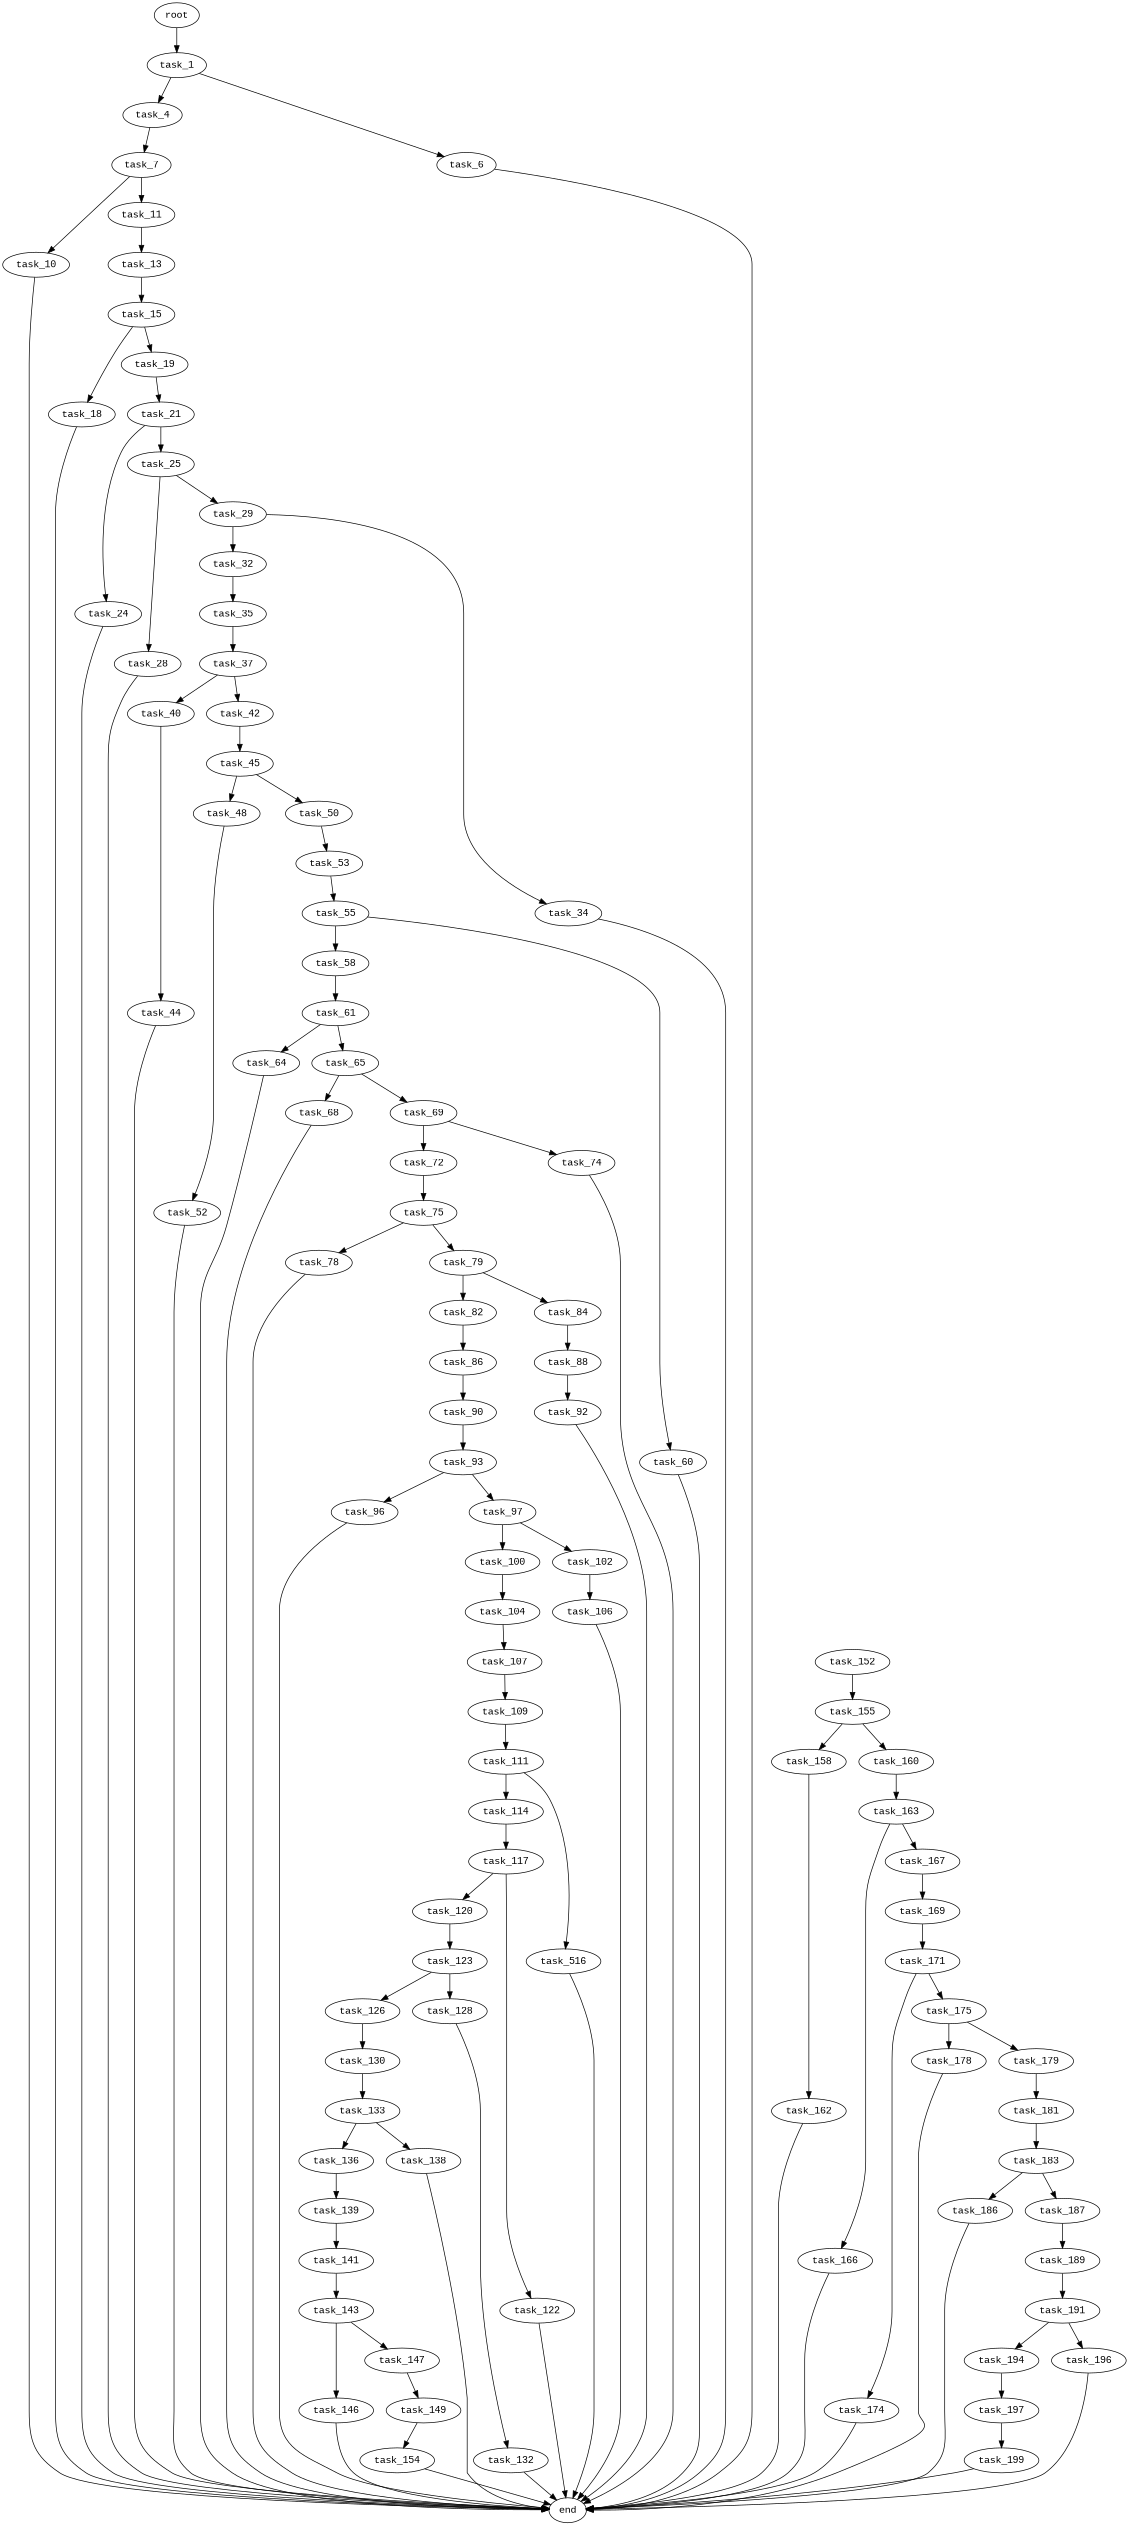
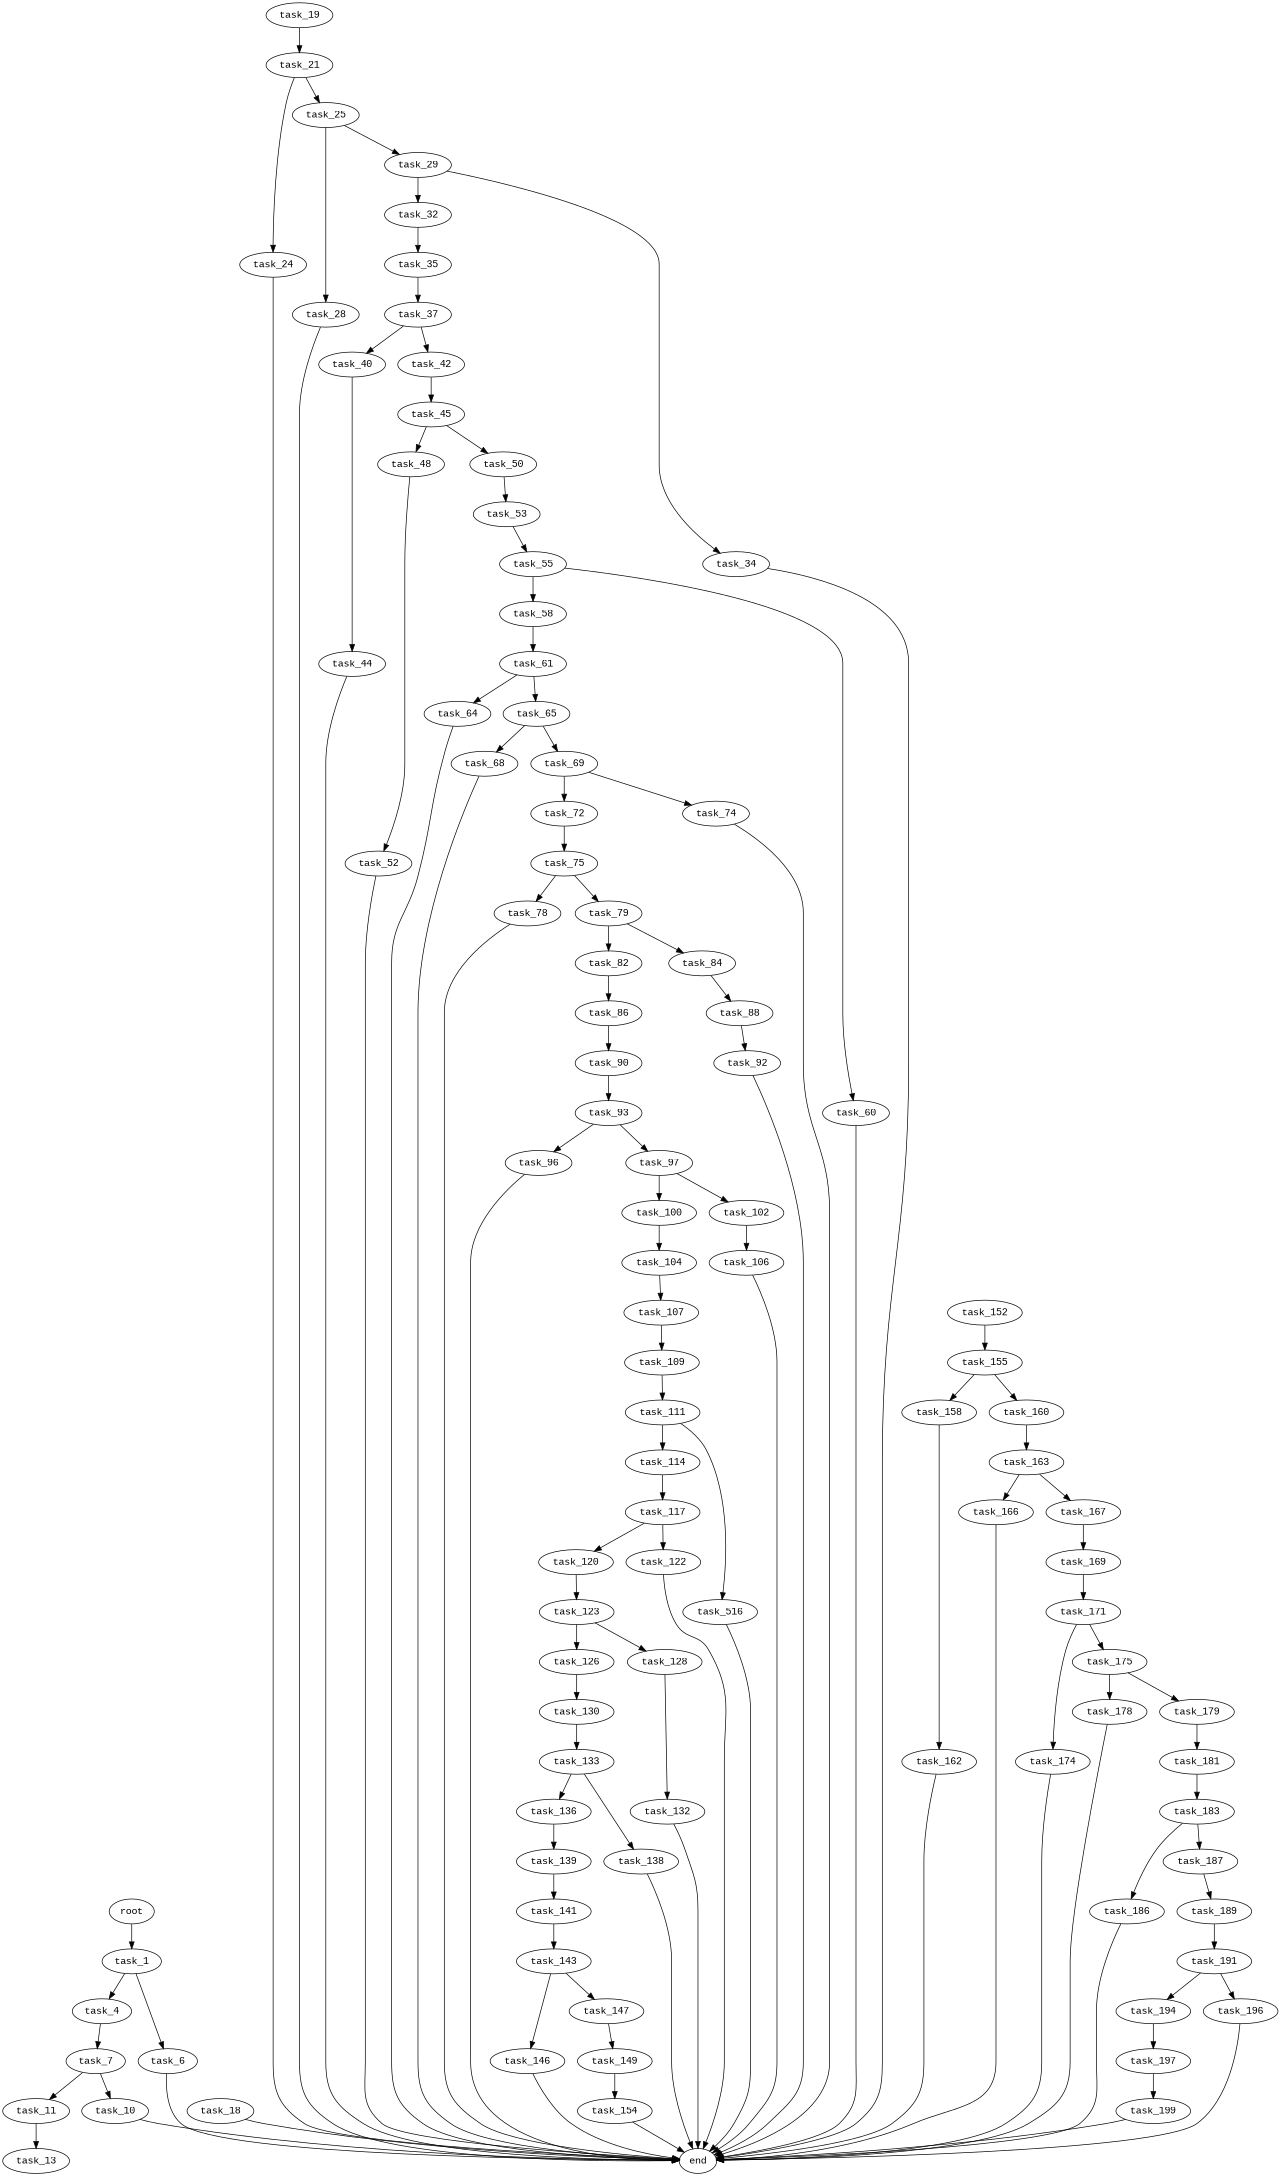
(141, 315) -> none
